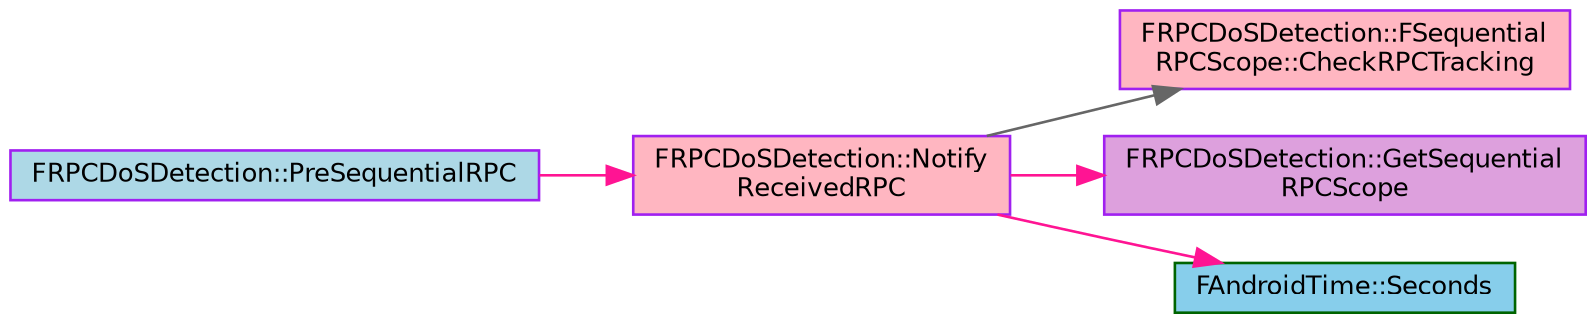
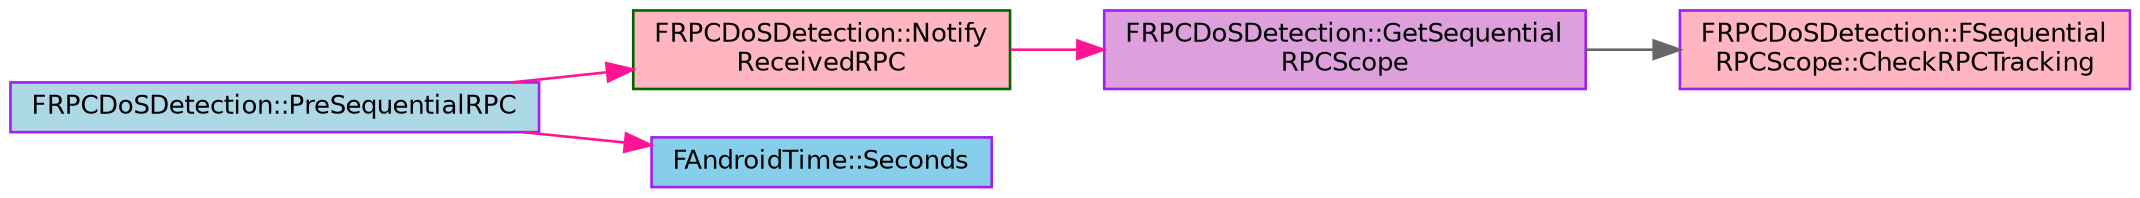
(1071, 116) -> (1620, 50)
(822, 175) -> (822, 50)
(1096, 236) -> (574, 137)
(1345, 288) -> (822, 162)
